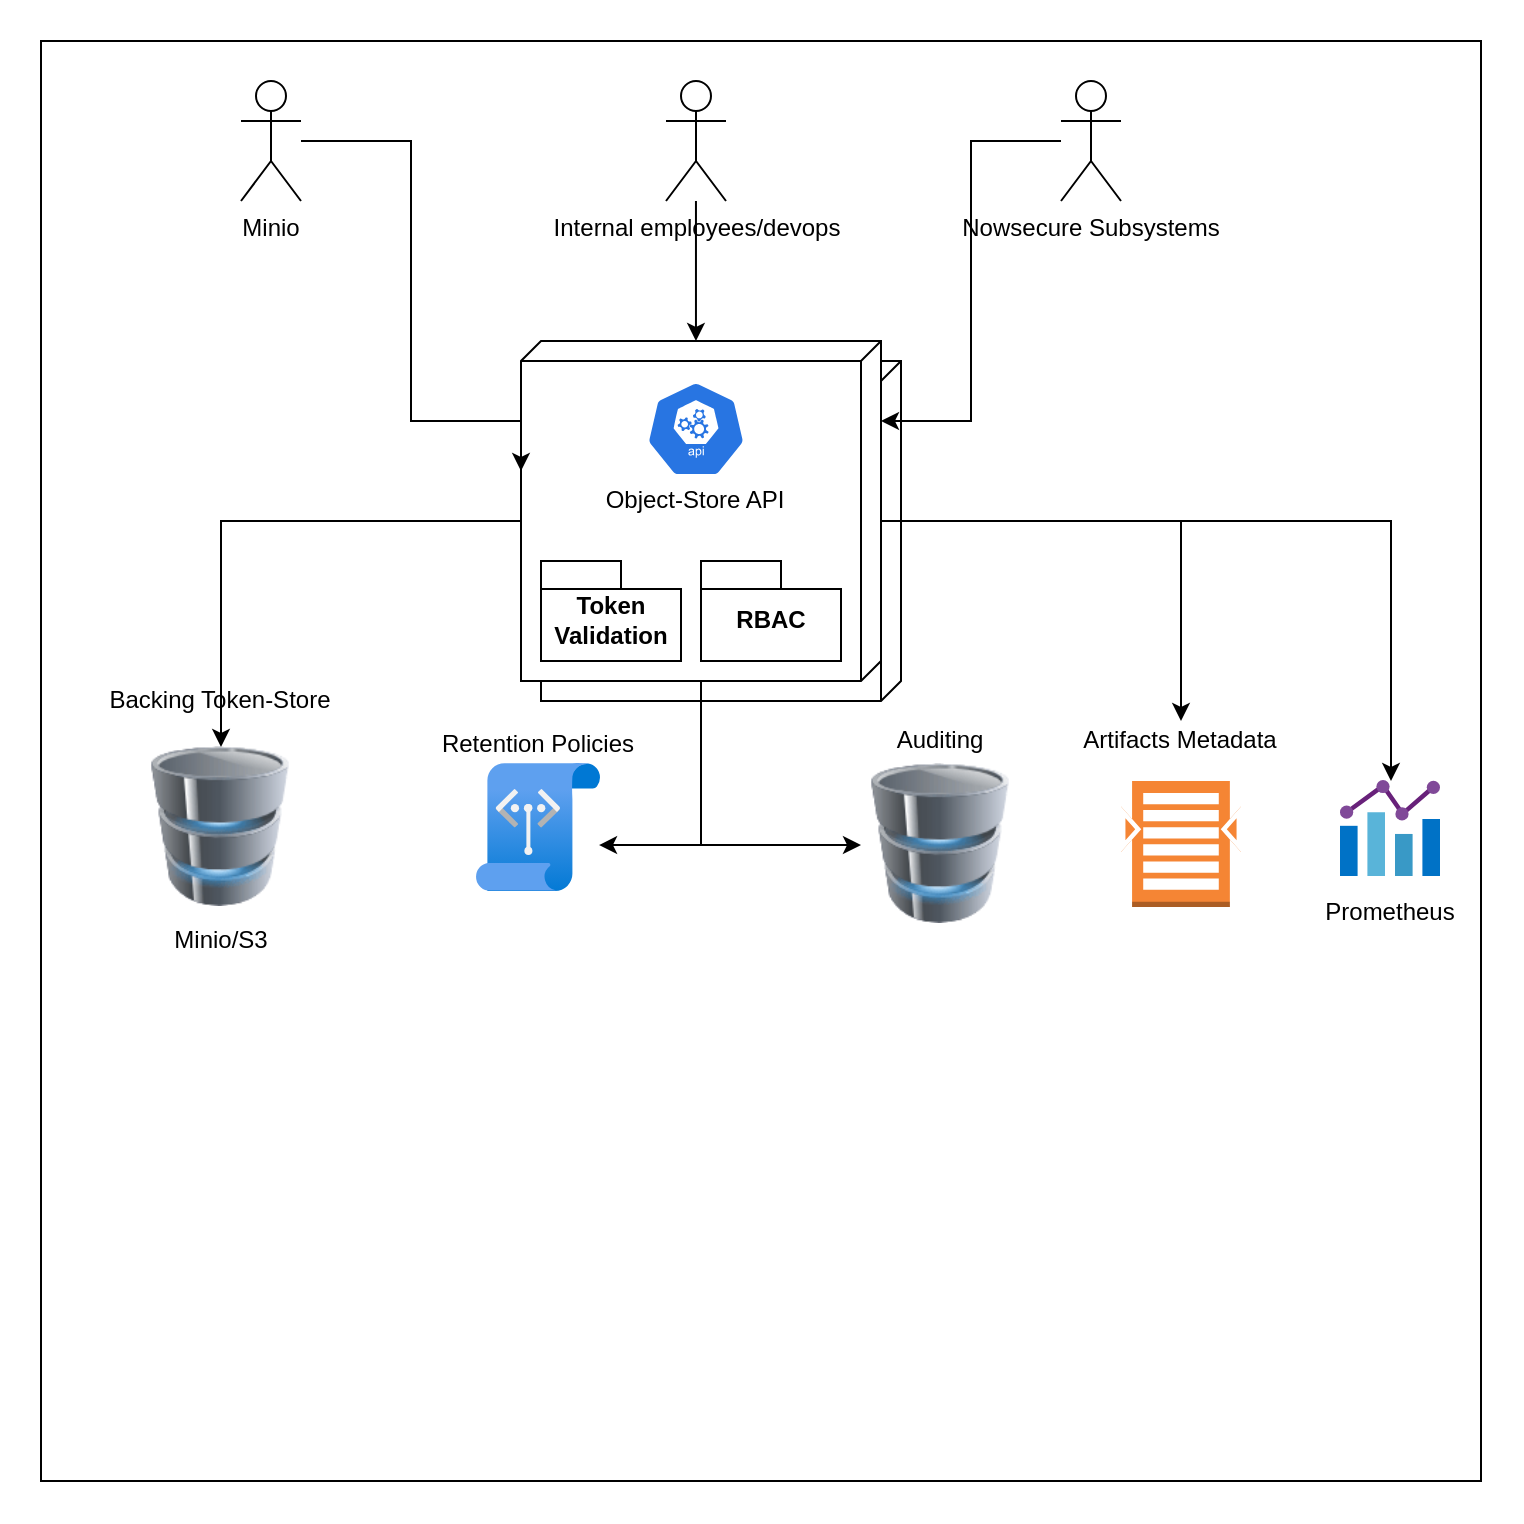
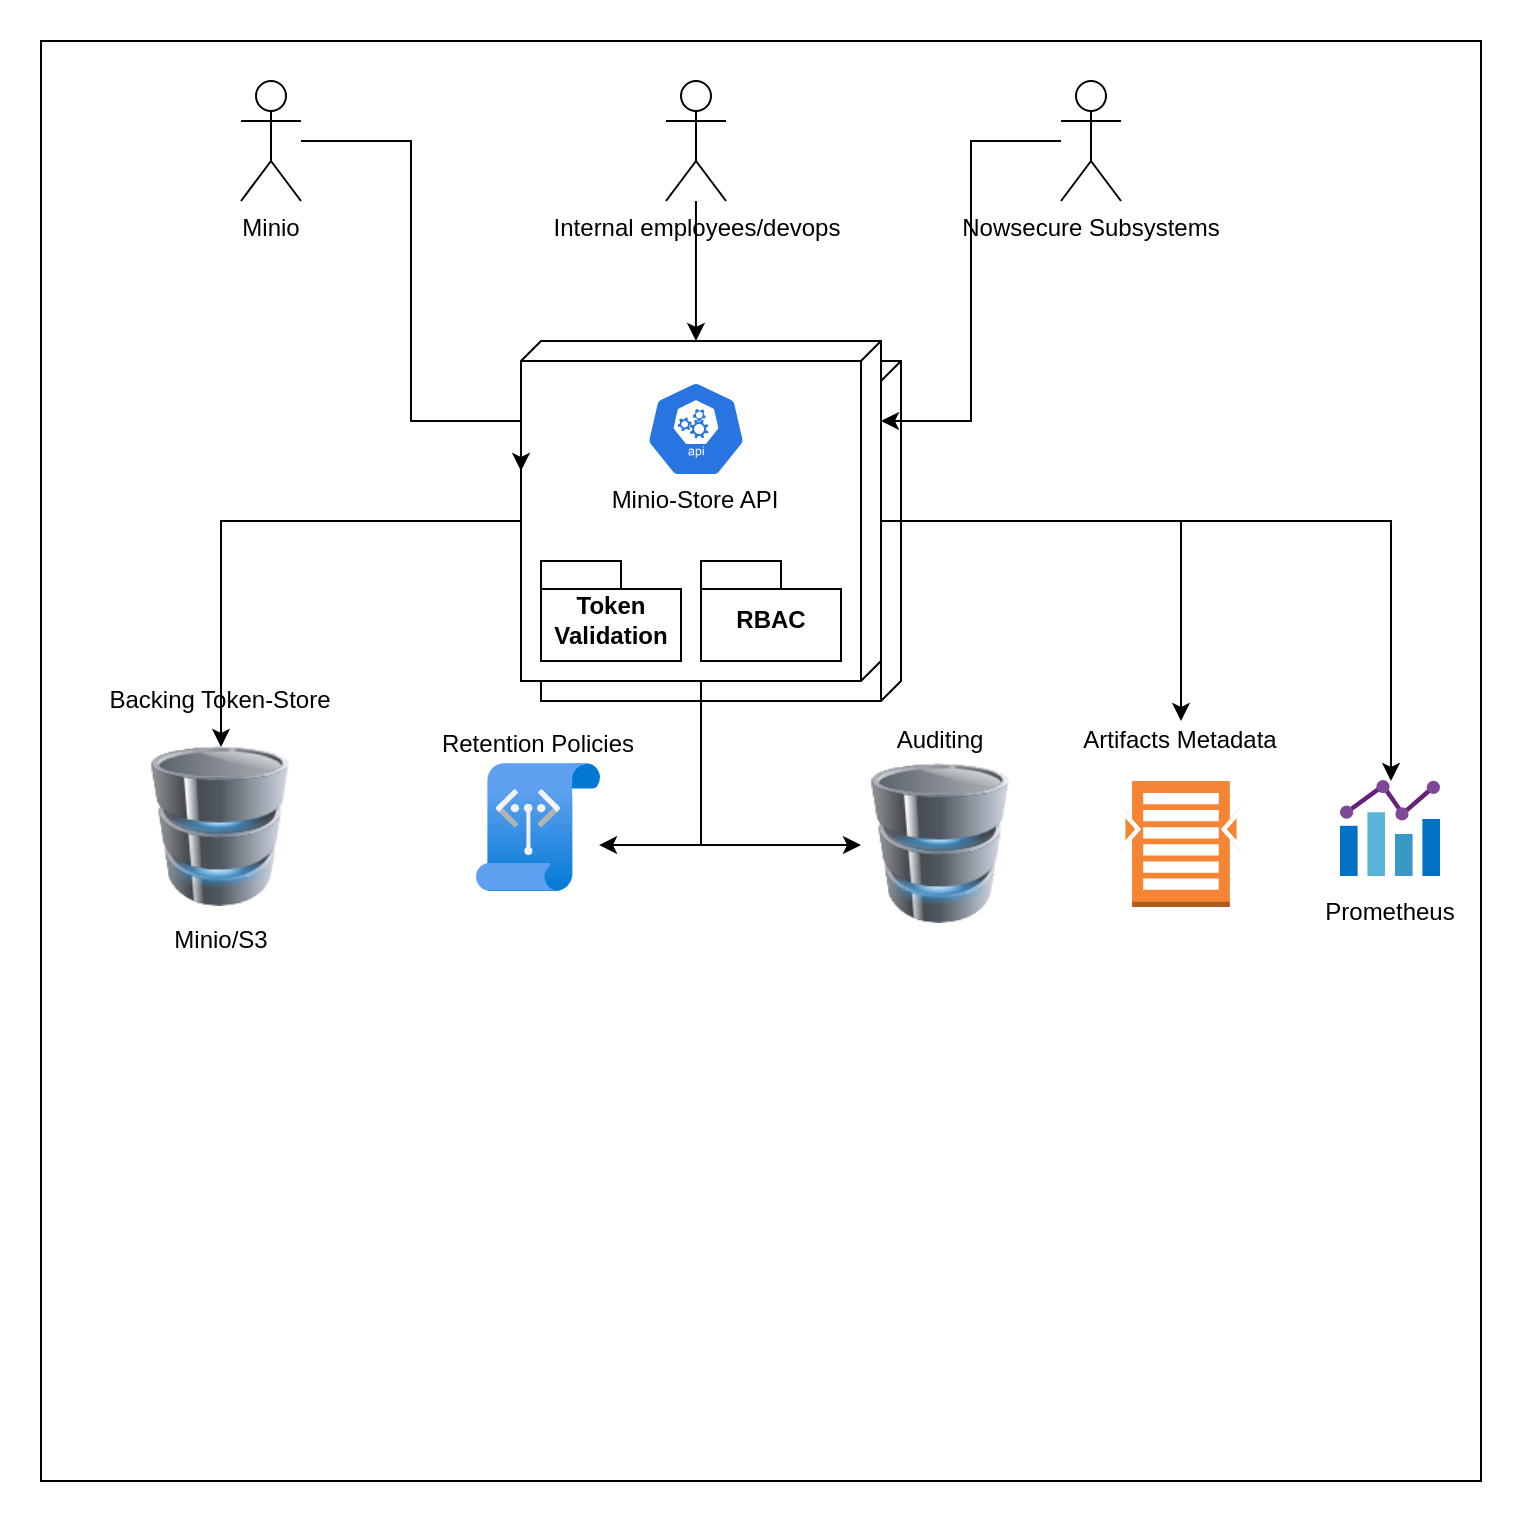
(696, 501) -> (696, 501)
